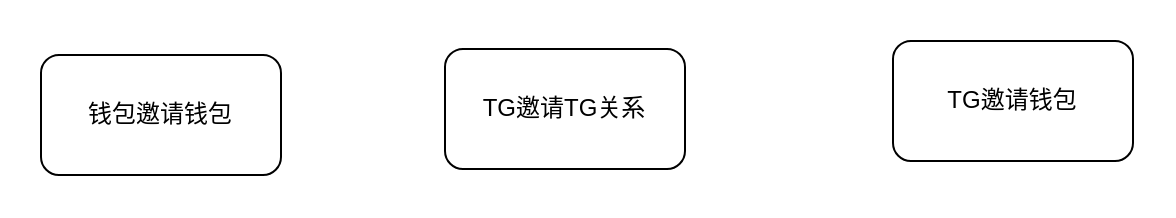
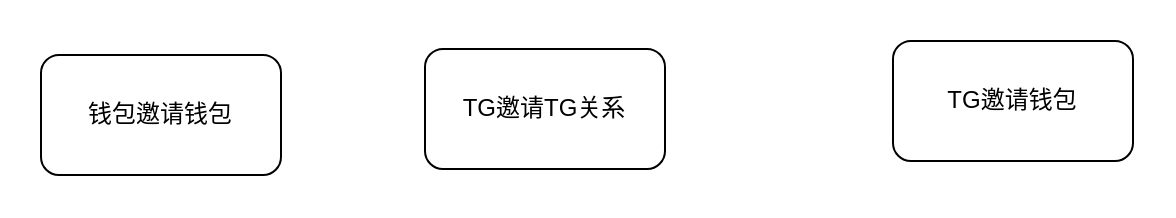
(565, 109) -> (545, 109)
